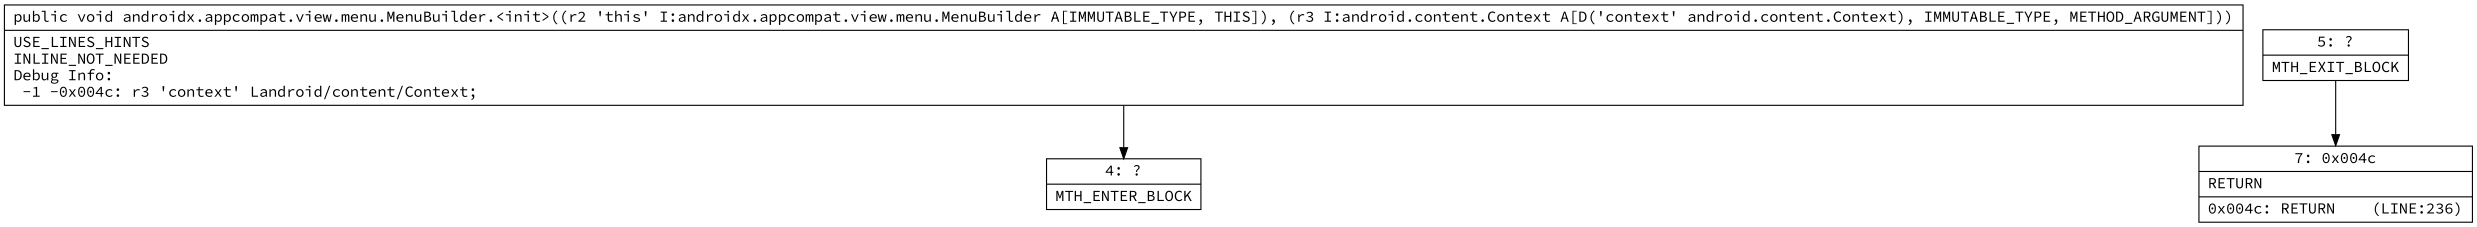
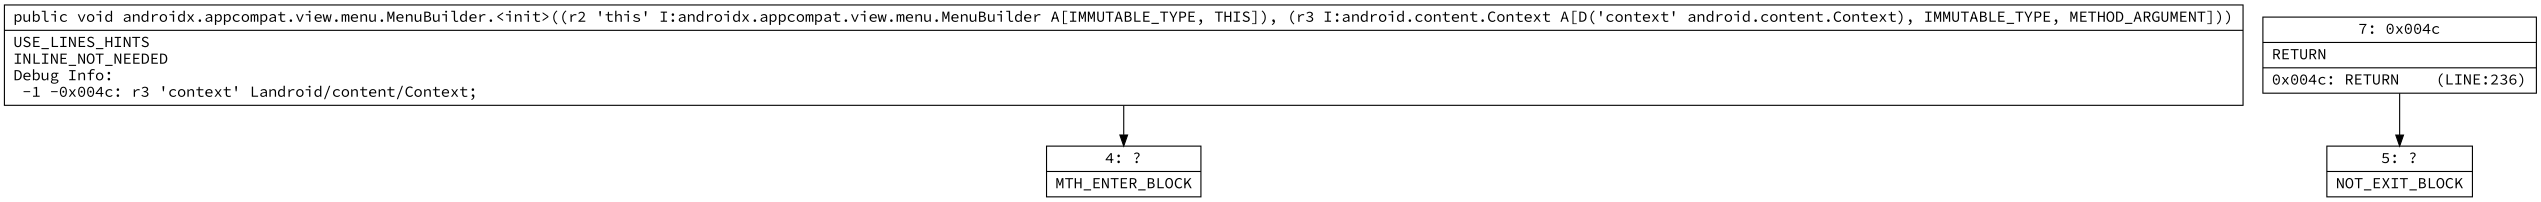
(2336, 67) -> (2400, 184)
(2336, 108) -> (2400, 114)
